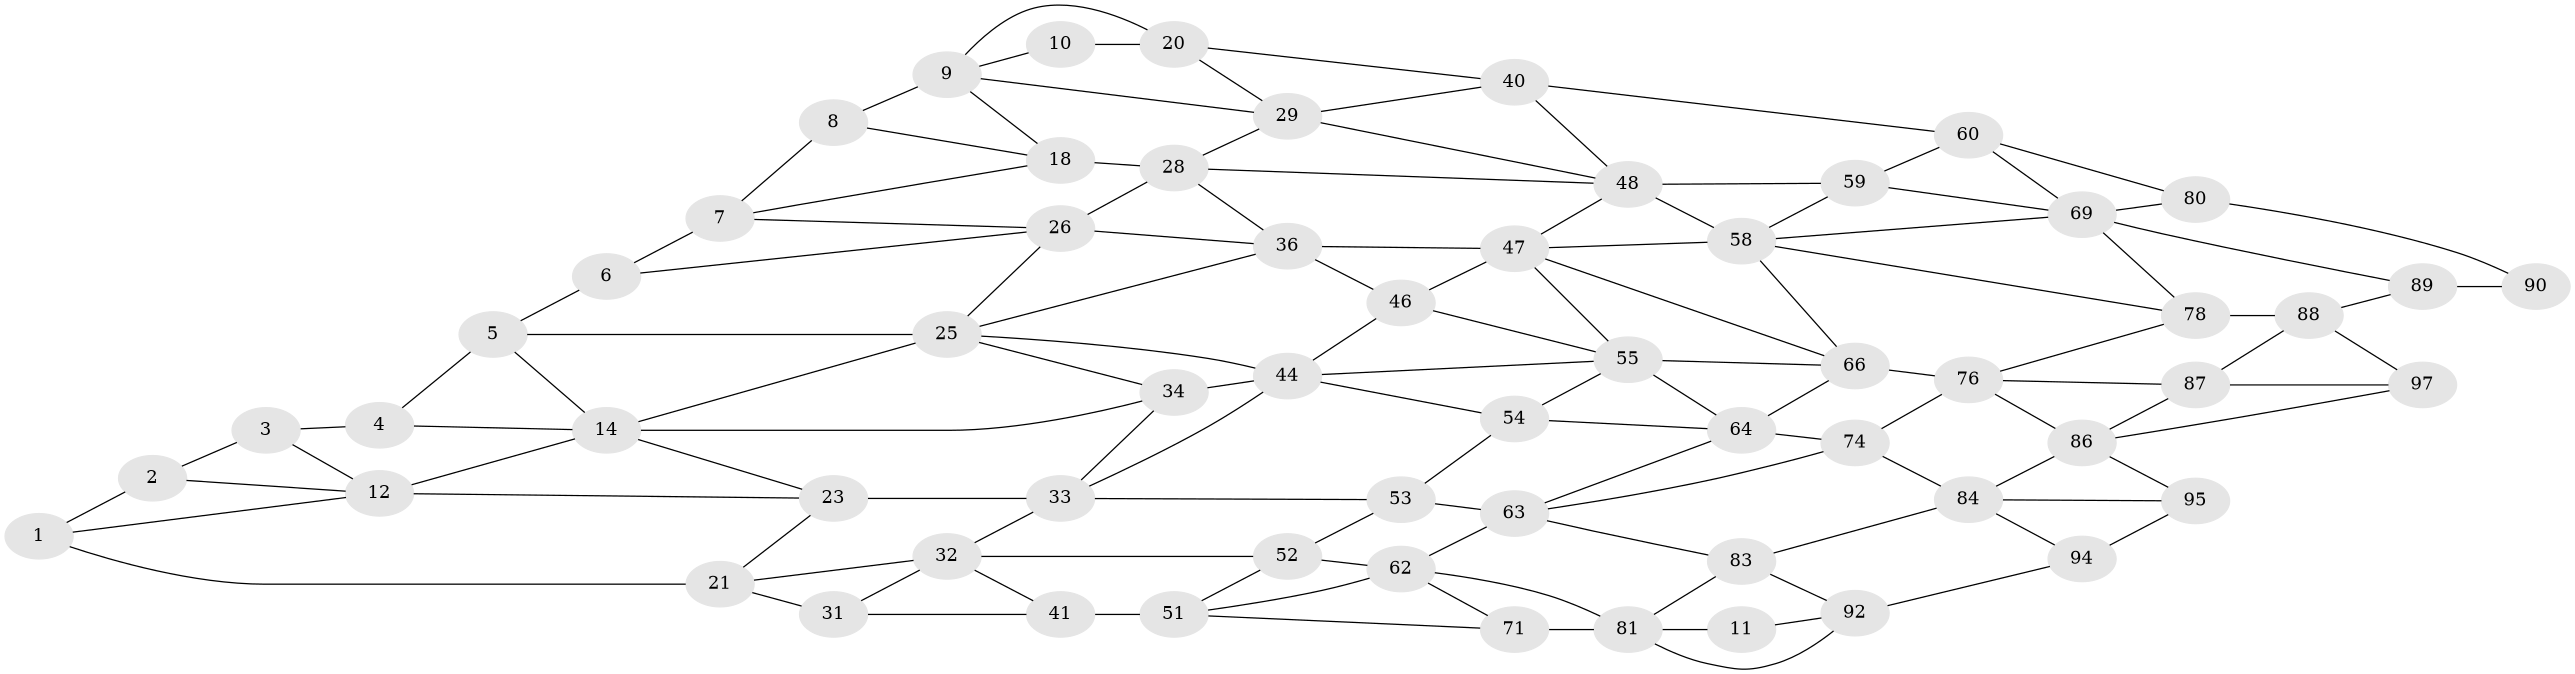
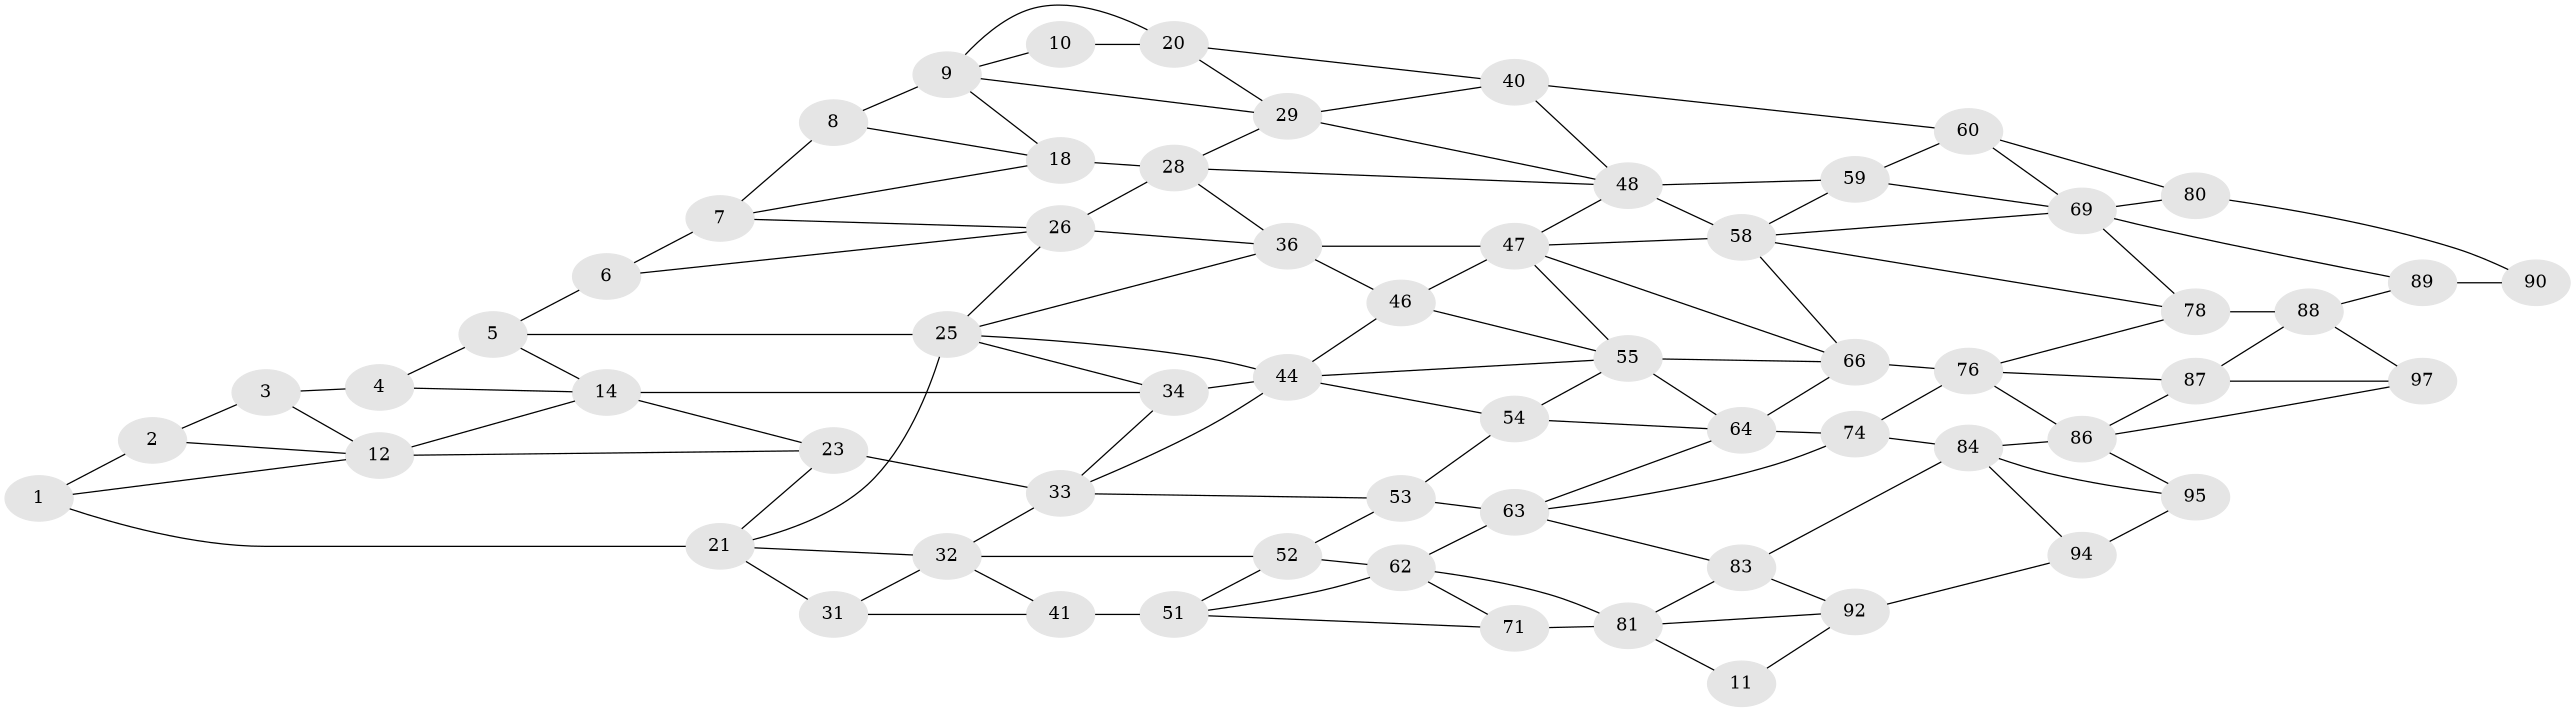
(777, 382) -> (874, 478)
